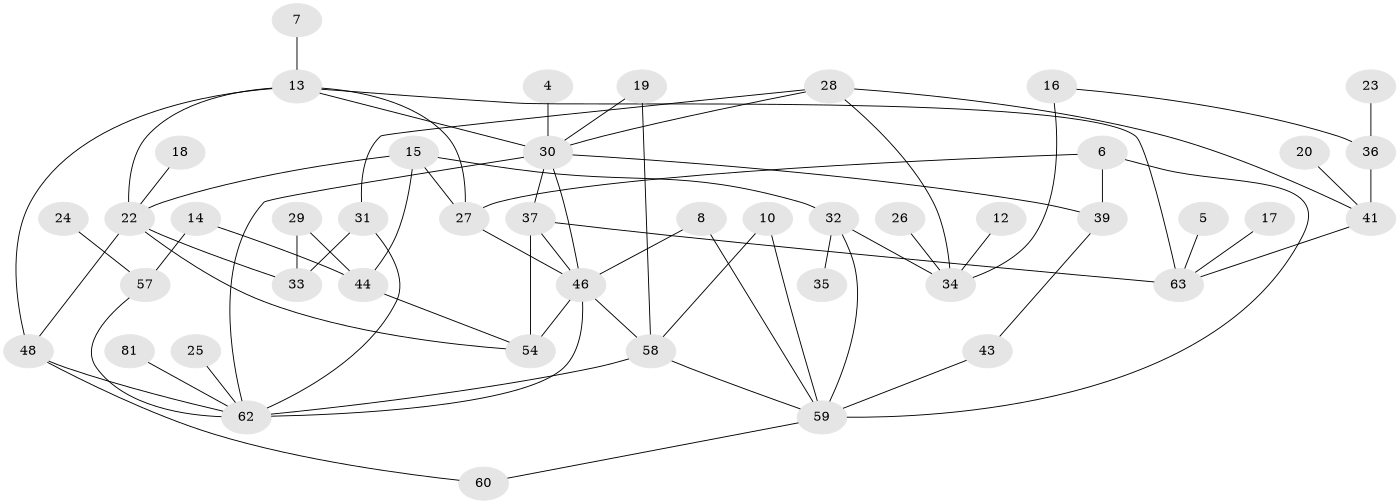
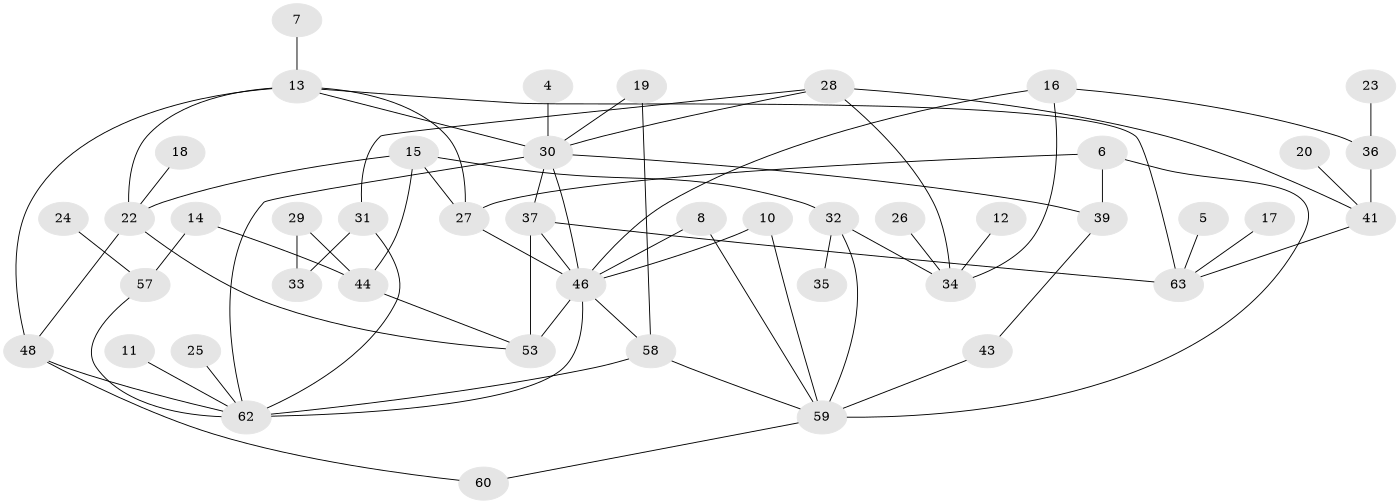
none -> (794, 147)
(212, 254) -> none
(709, 285) -> (677, 256)
(130, 351) -> (130, 351)
(531, 351) -> (531, 351)
